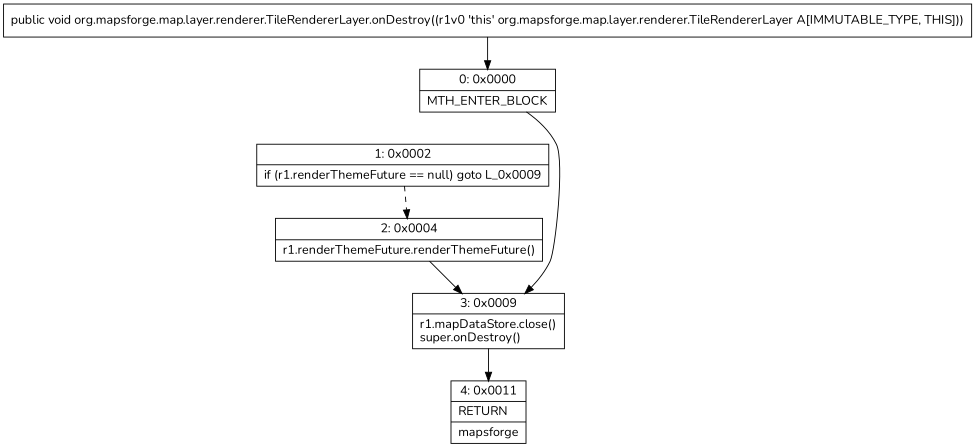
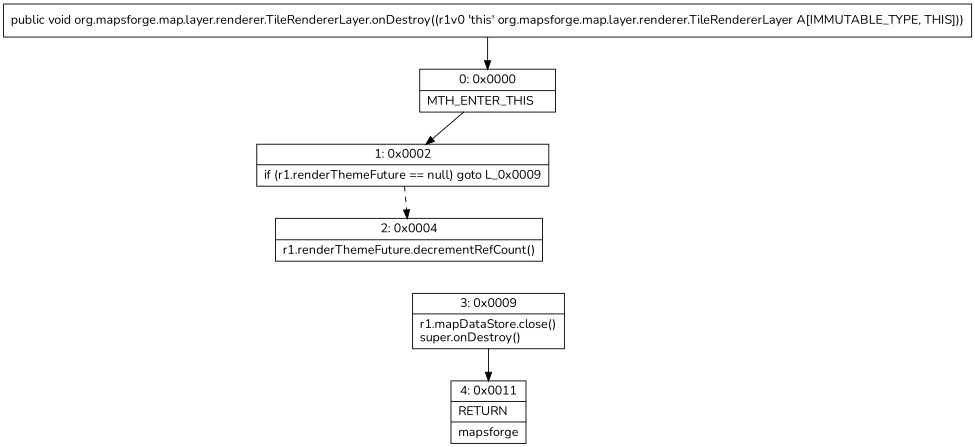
(488, 101) -> (480, 101)
(559, 197) -> (448, 125)
(409, 250) -> (409, 250)
(443, 274) -> none
